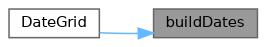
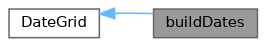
(119, 33) -> (134, 13)
